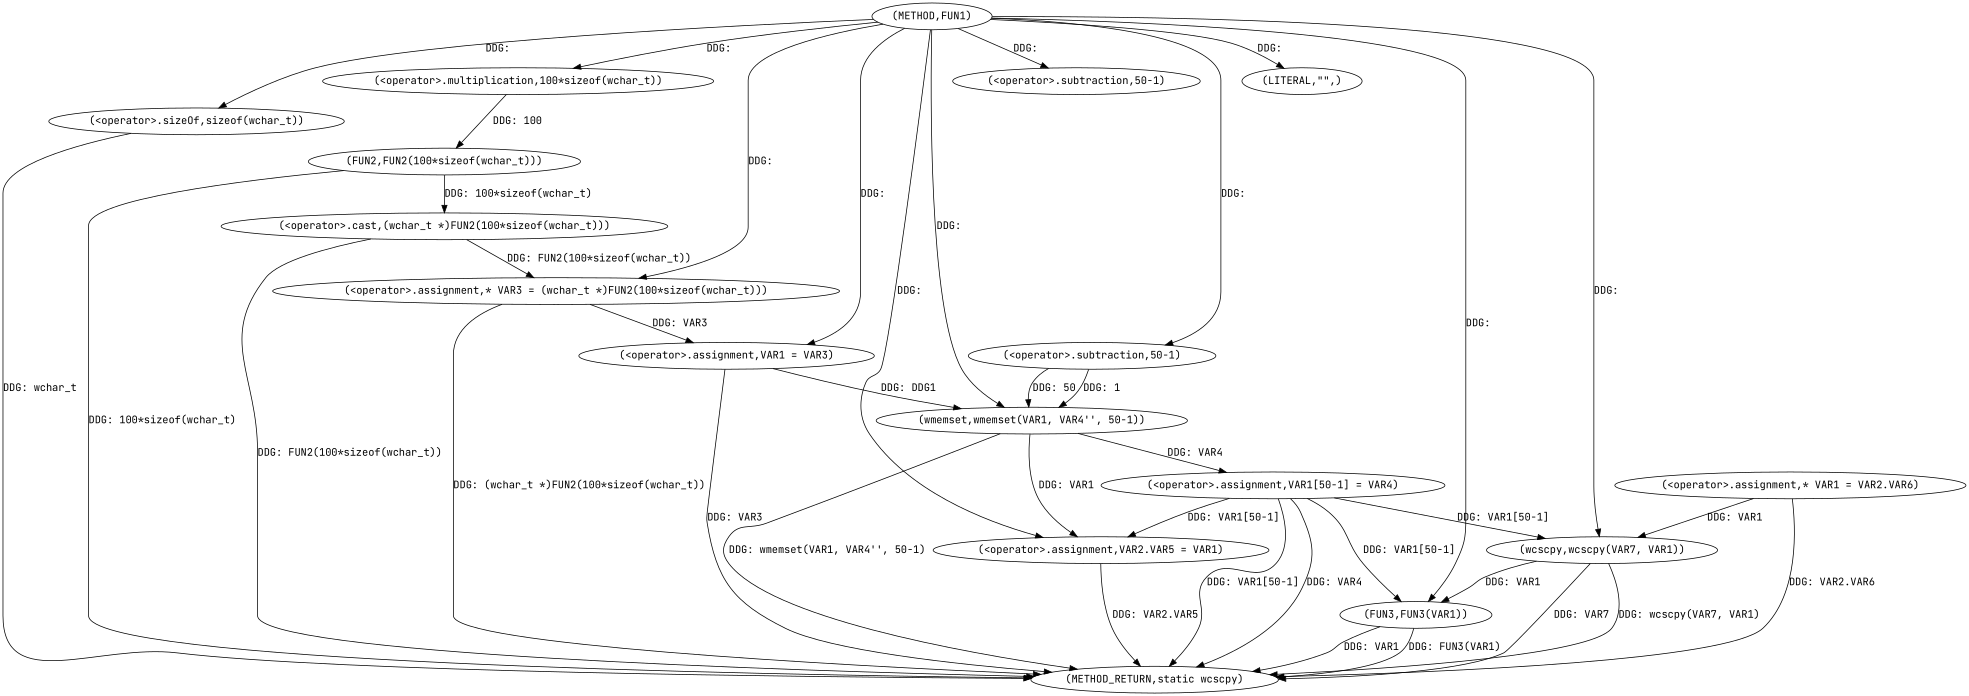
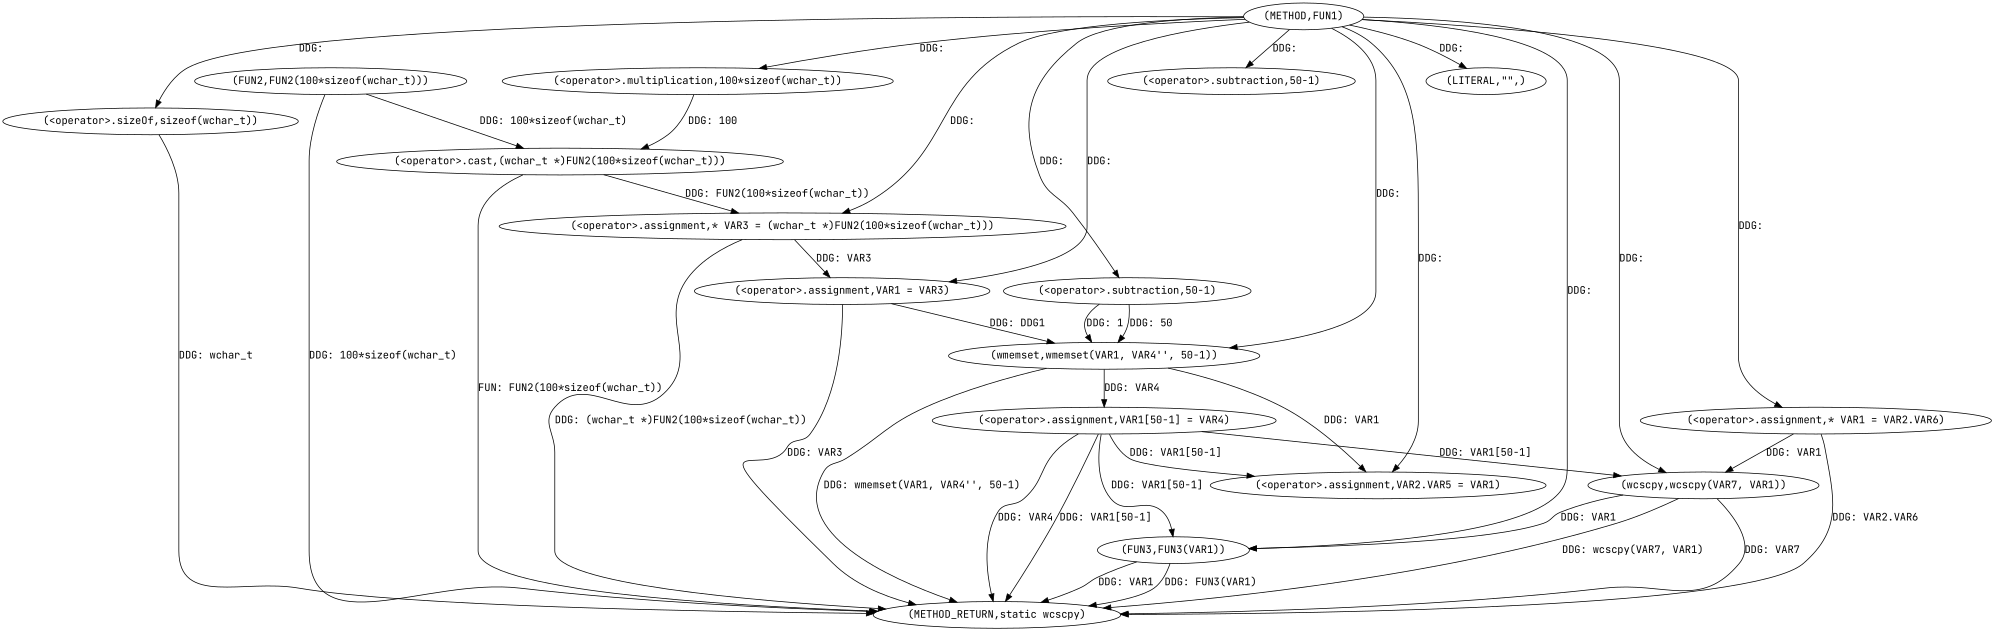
none -> (1721, 65)
(484, 119) -> (677, 126)
(350, 453) -> (570, 388)
(1108, 616) -> none
